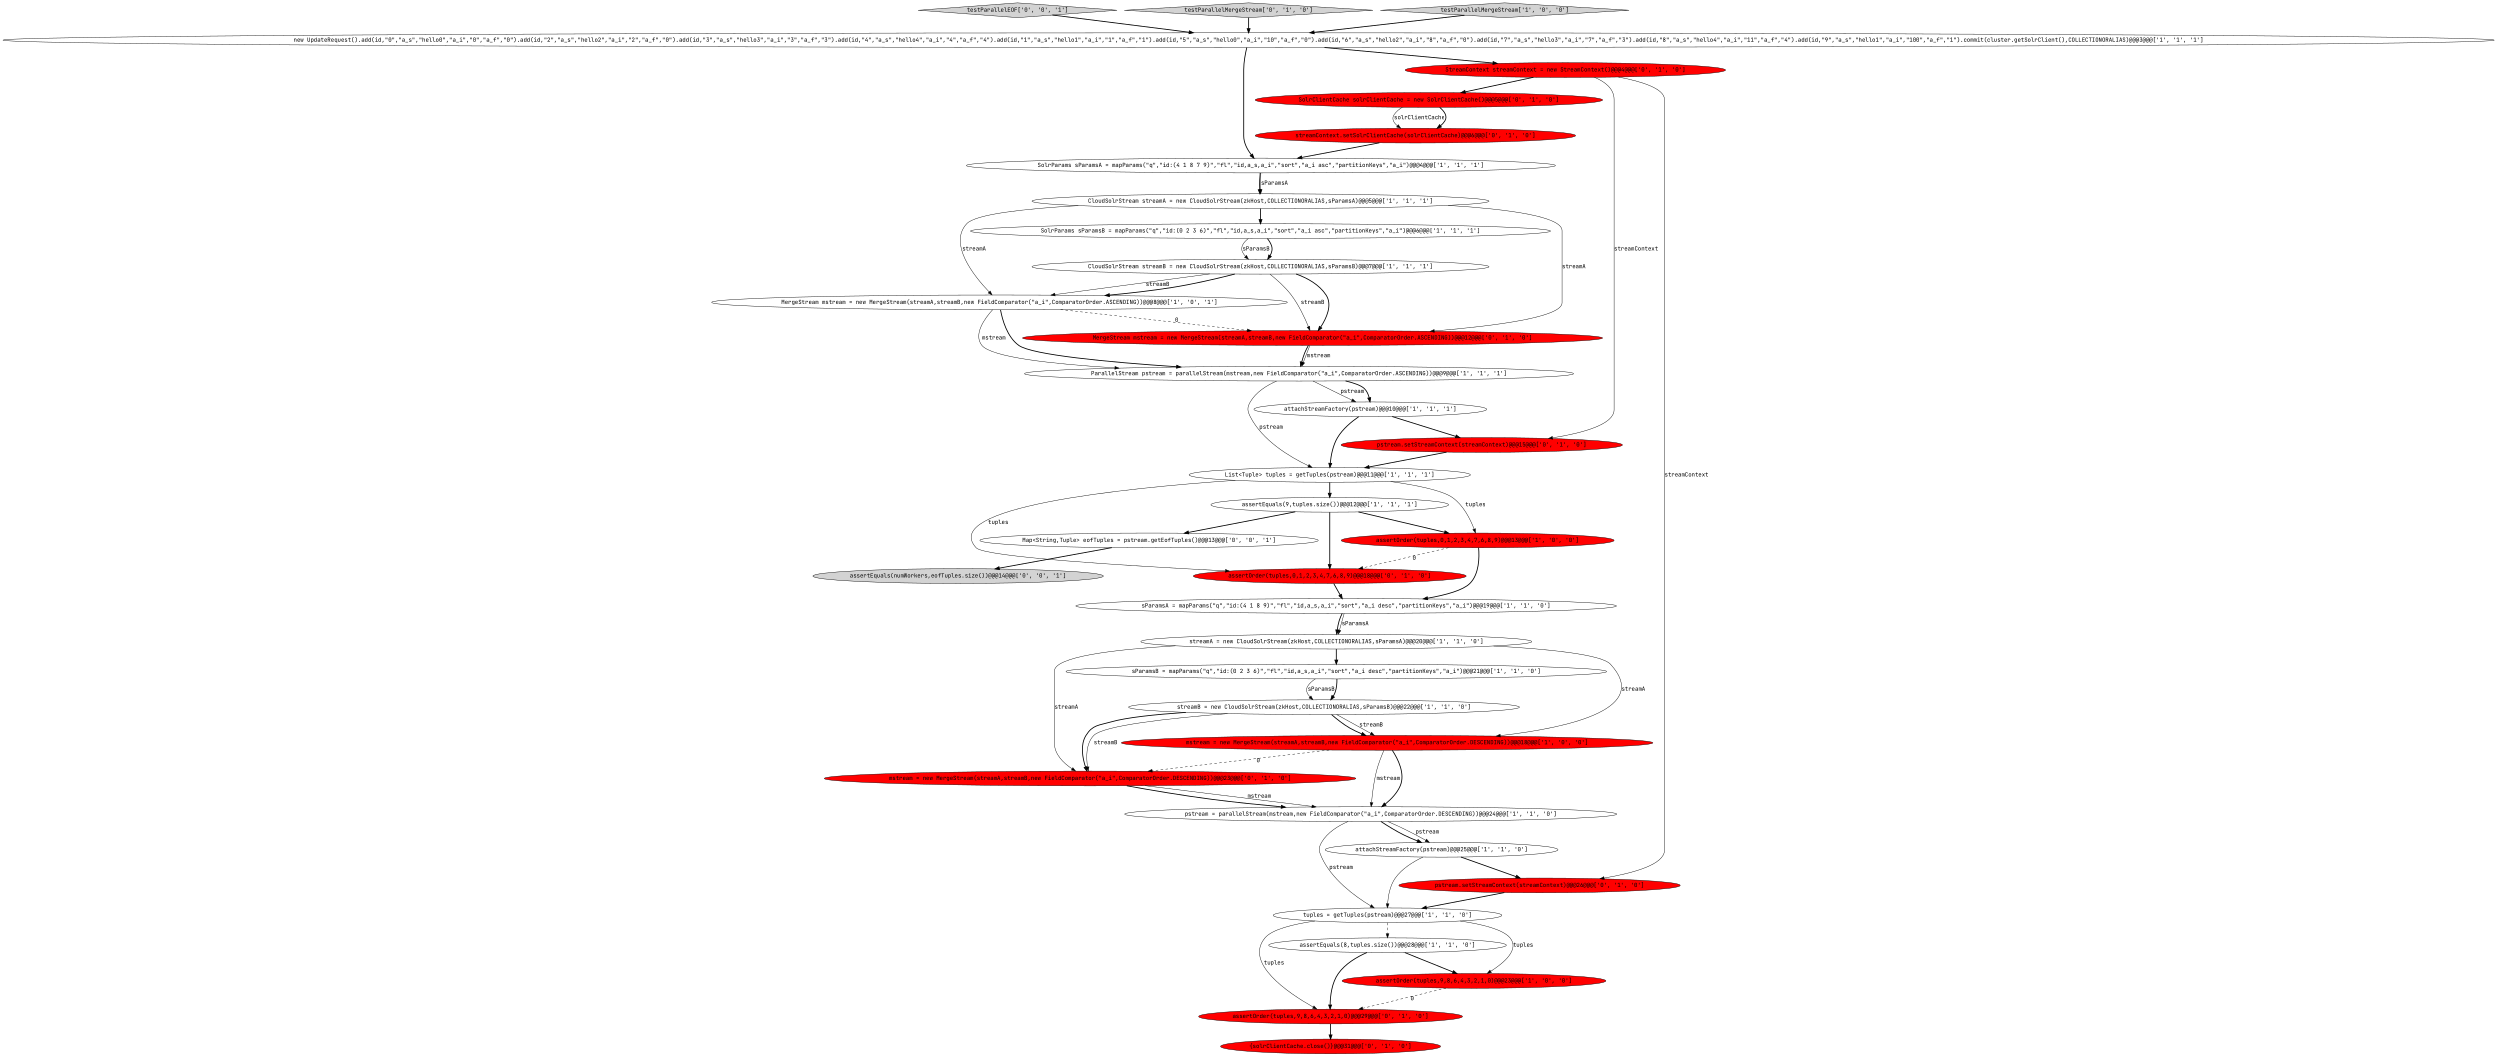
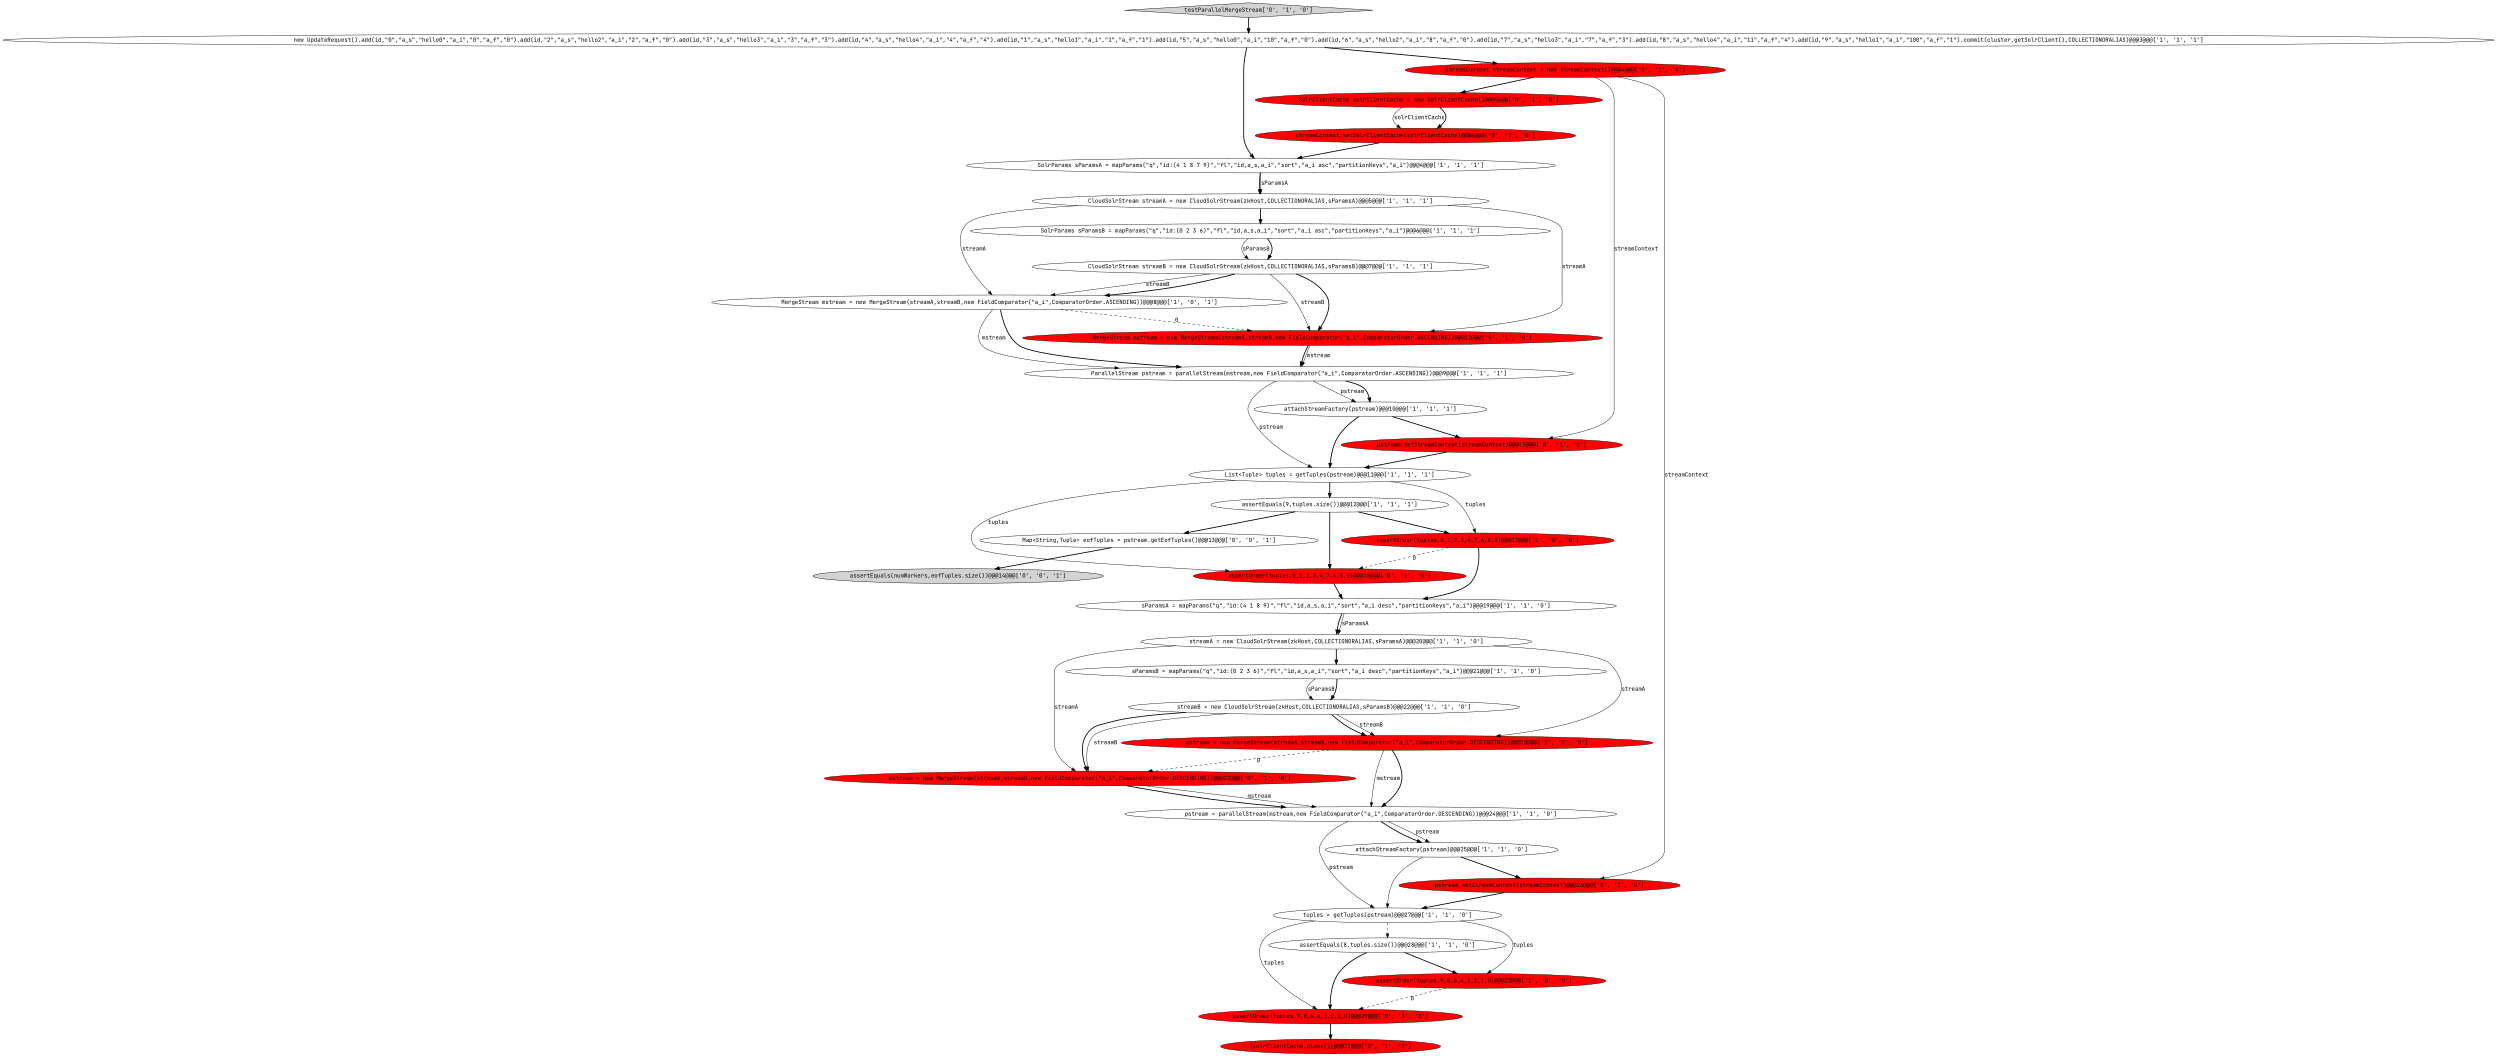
(1018, 10) -> none
(1505, 10) -> none
